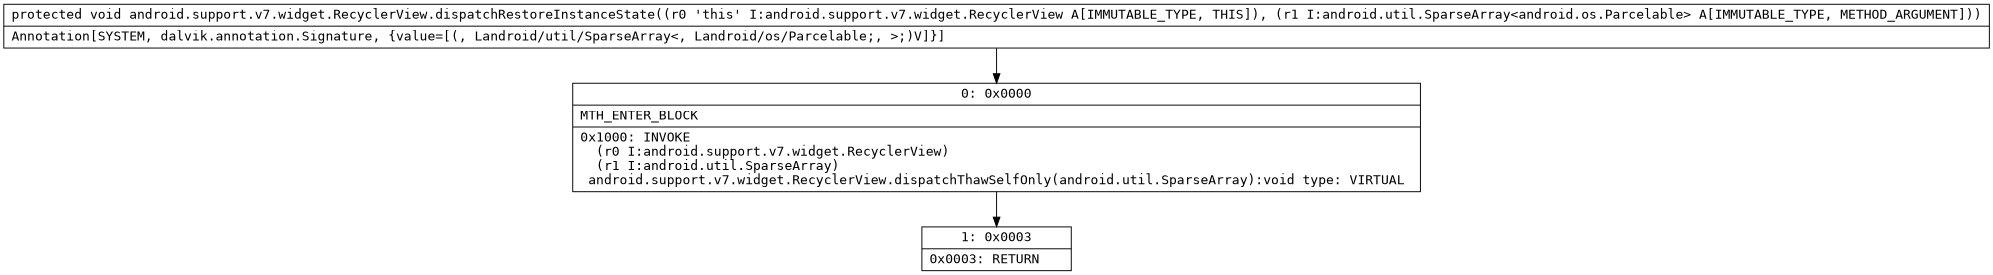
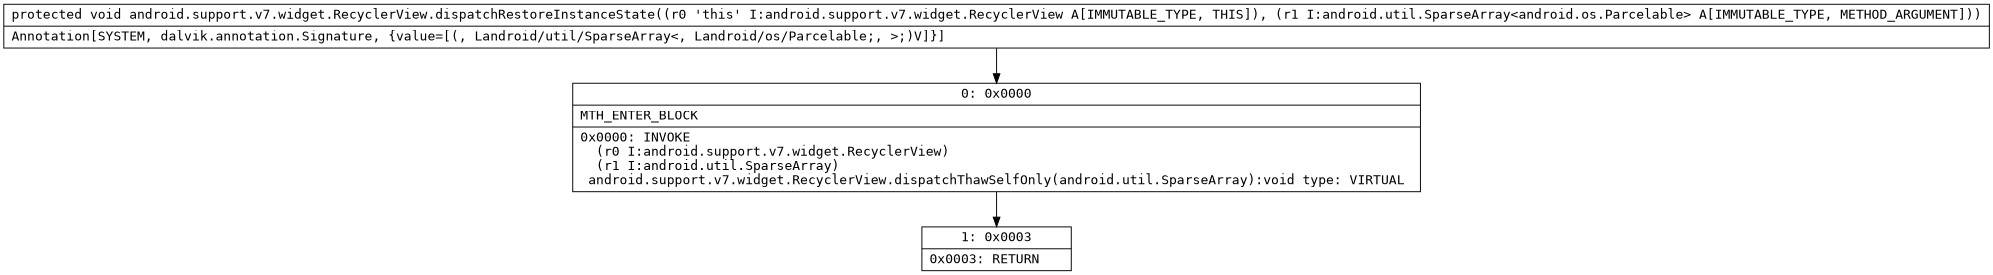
(644, 137) -> (644, 137)
